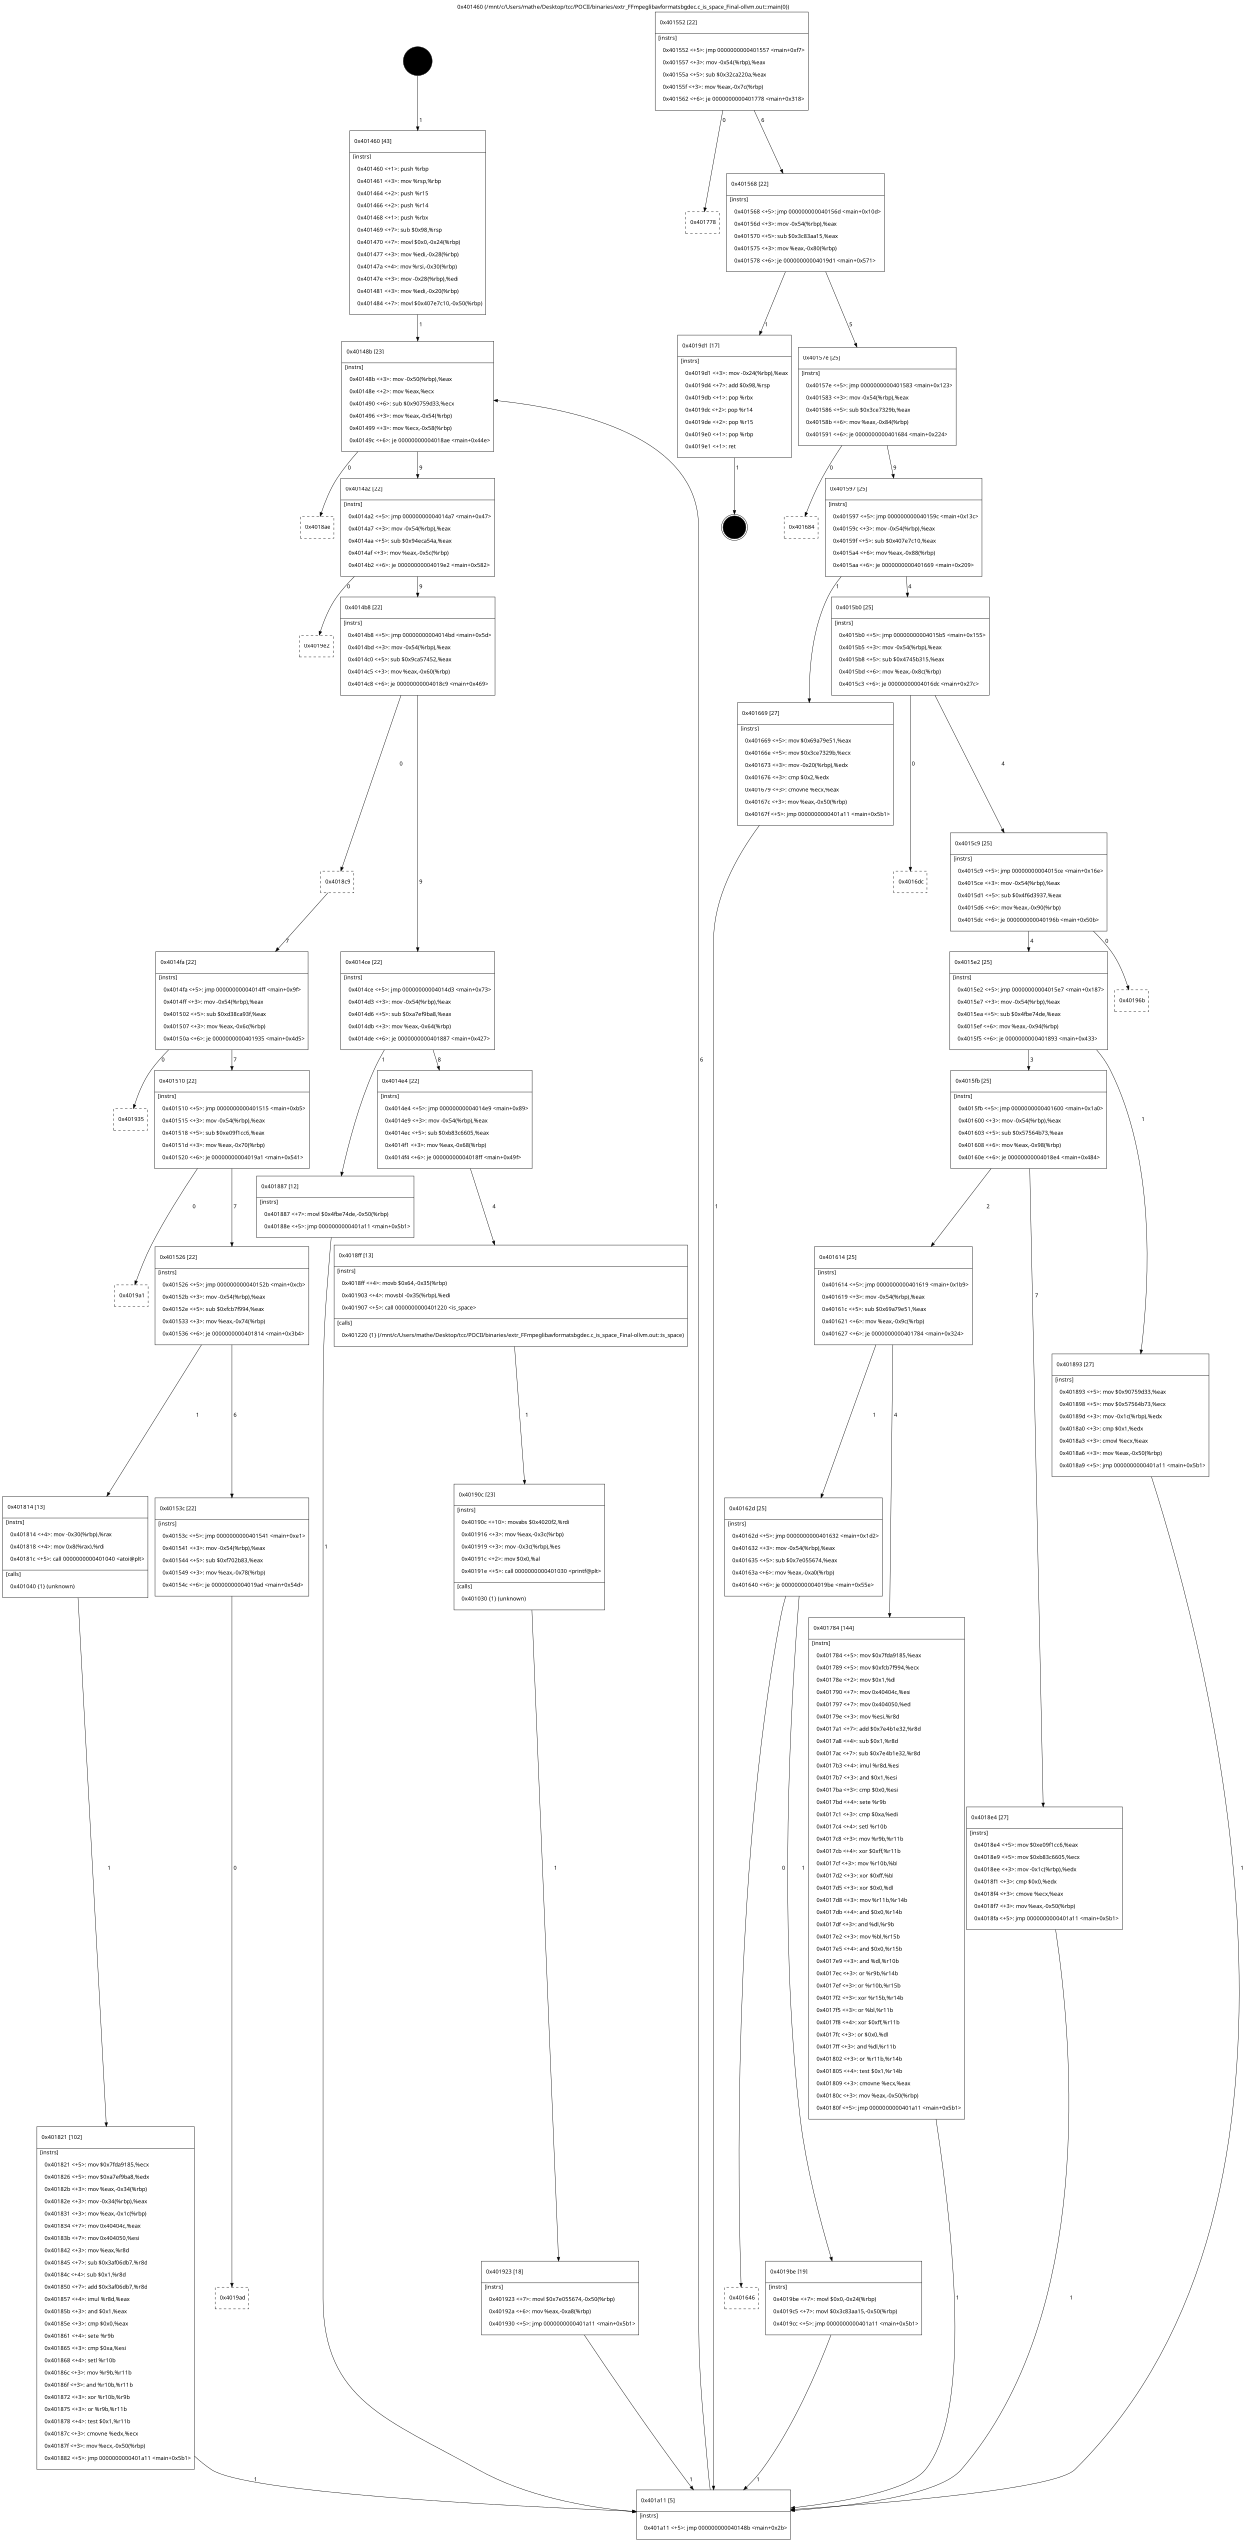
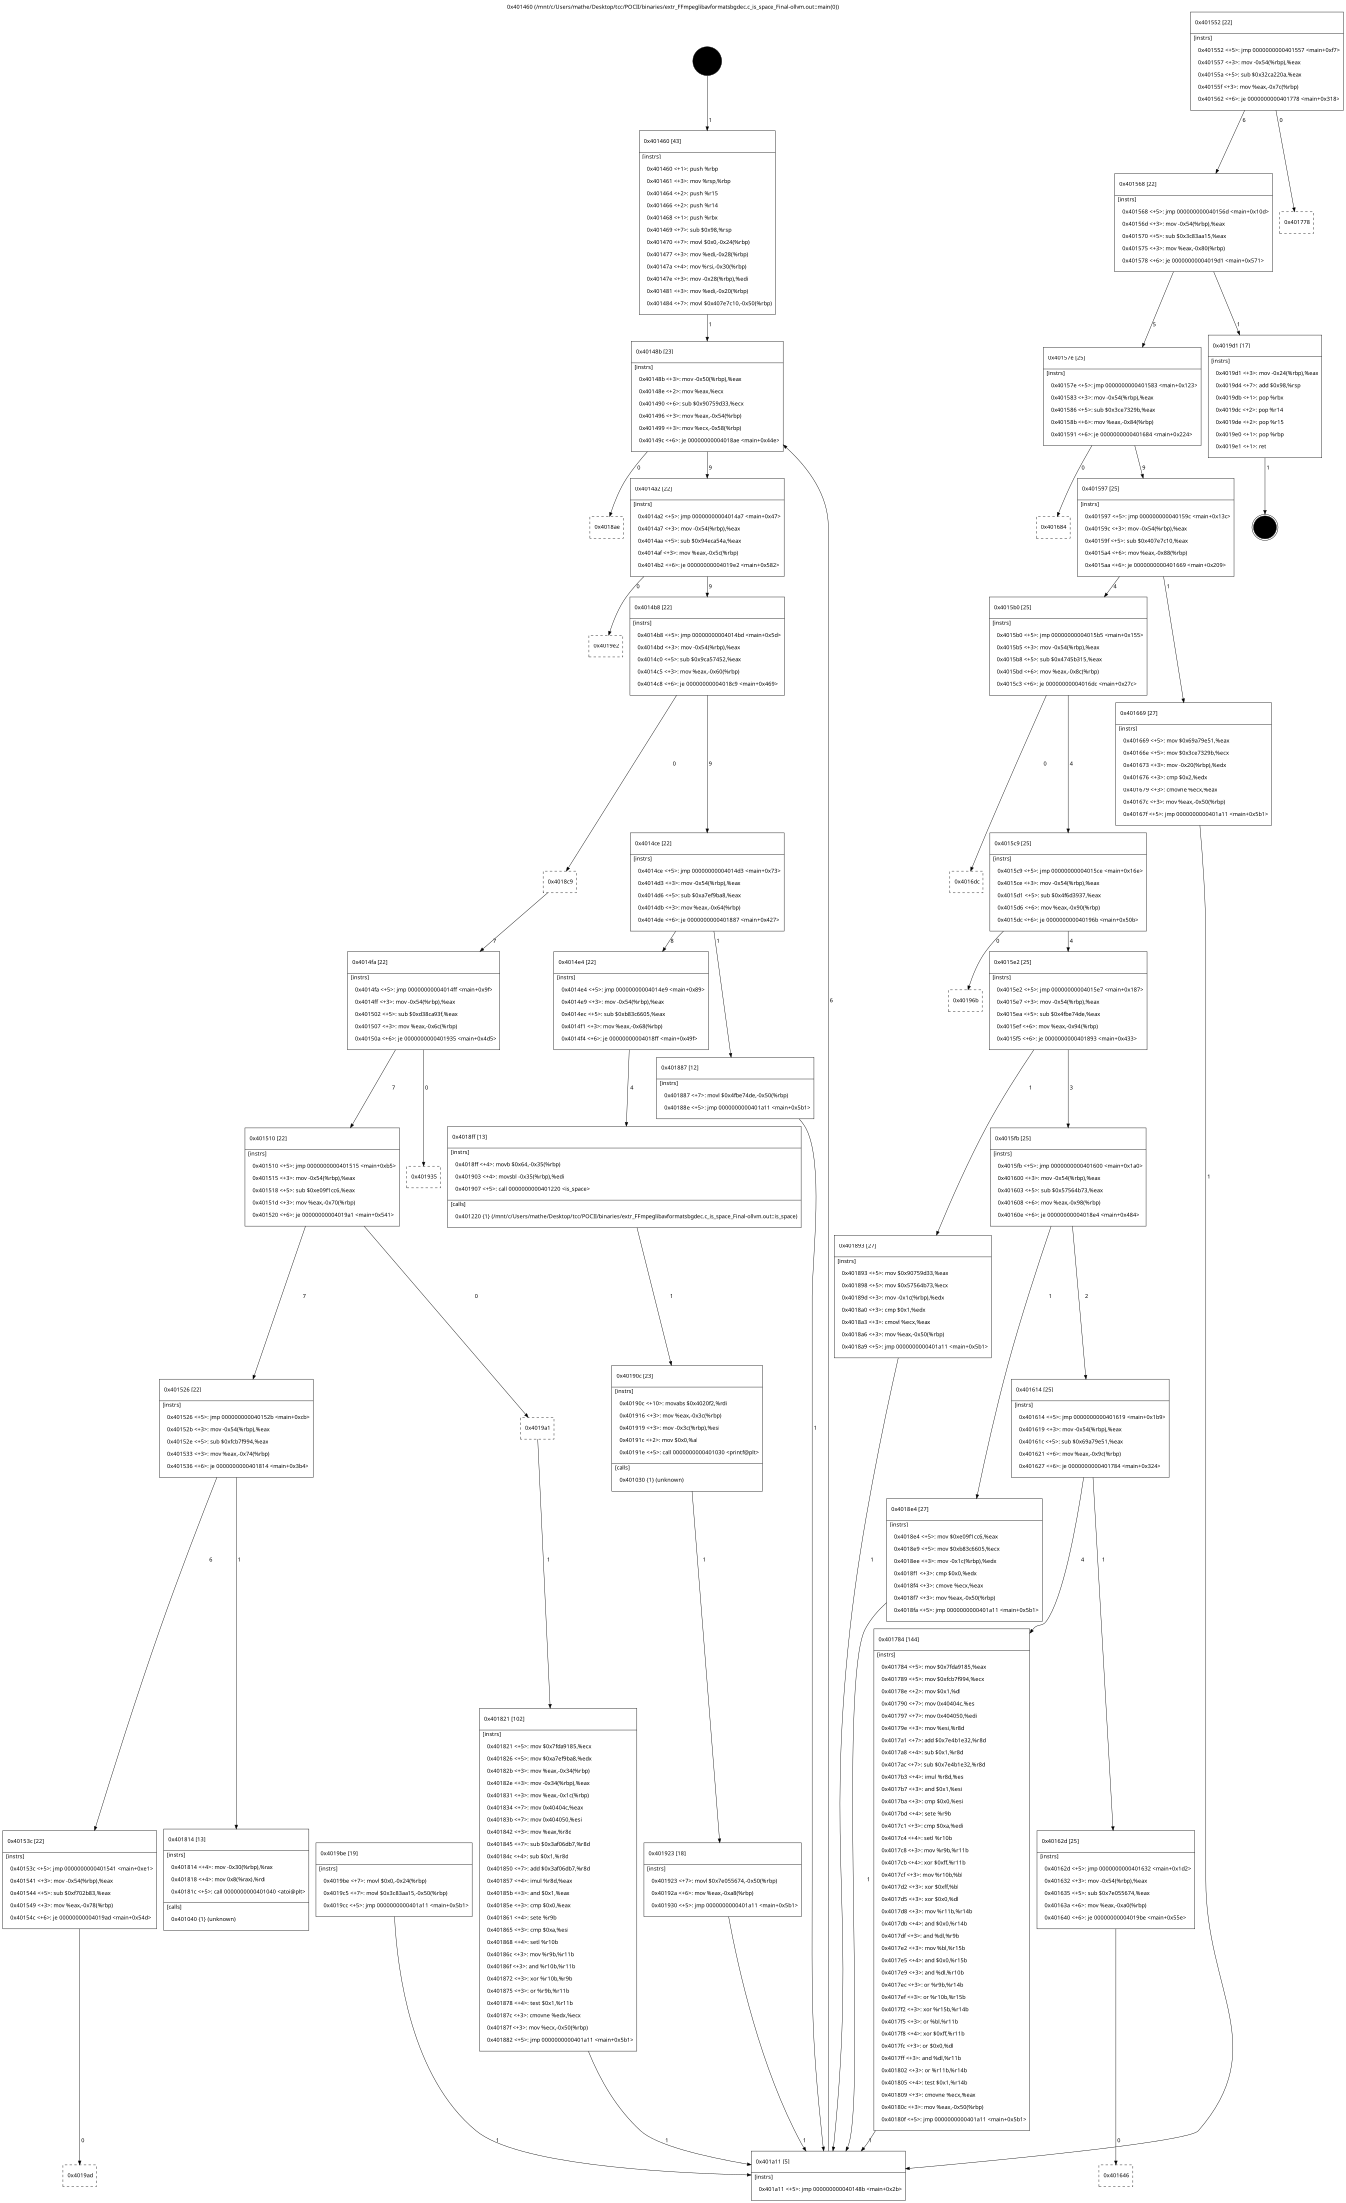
(1036, 1296) -> (1050, 1297)
(92, 1860) -> (544, 1572)
(788, 1929) -> none
